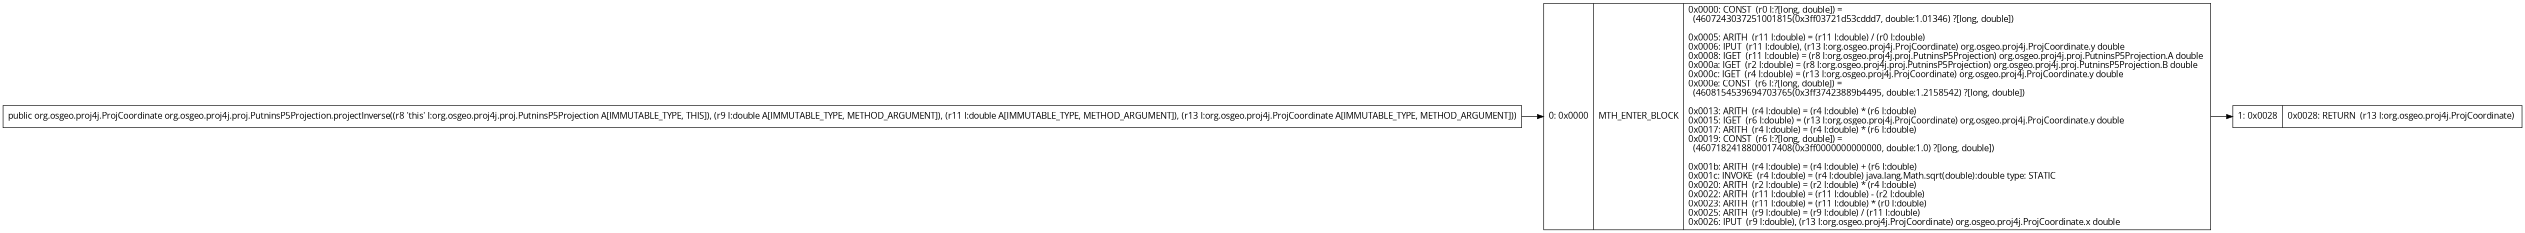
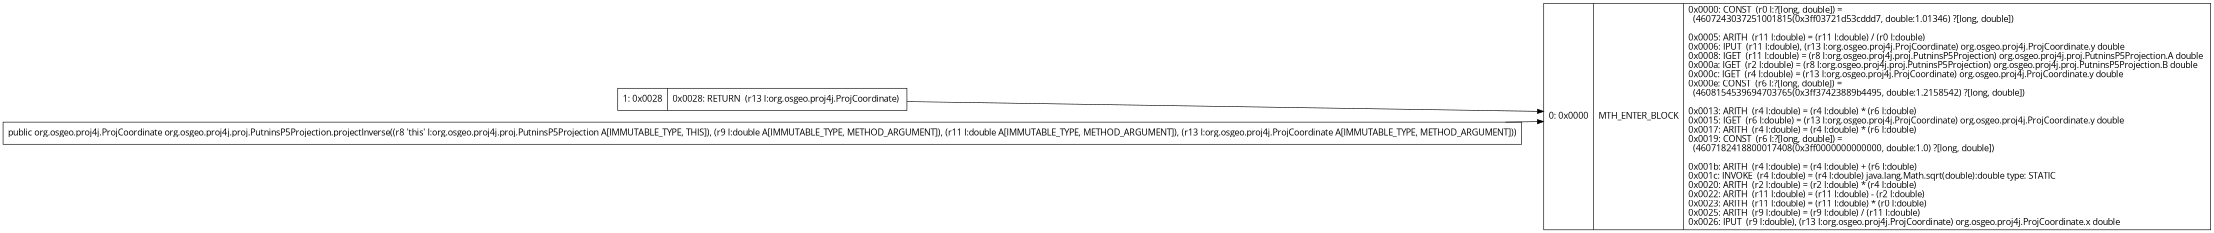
(2219, 117) -> (1222, 106)
